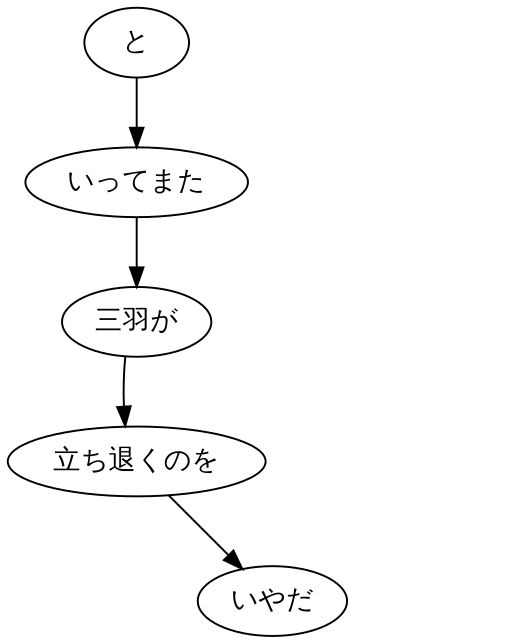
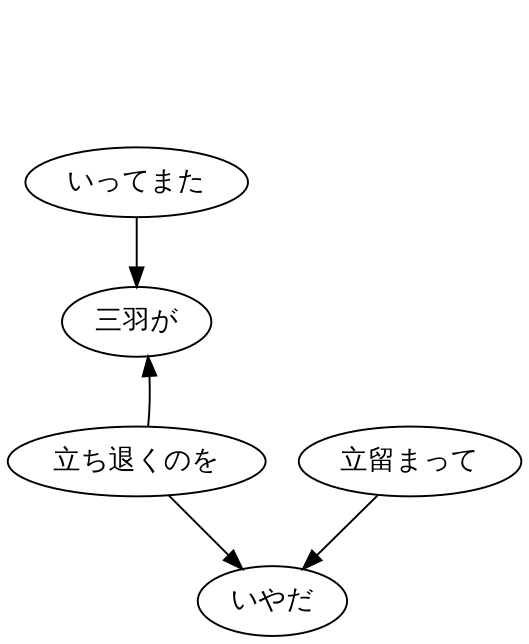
(137, 43) -> none
(124, 382) -> (150, 401)
none -> (410, 461)
